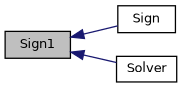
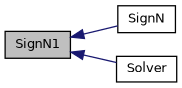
(147, 19) -> (147, 19)
(38, 45) -> (38, 45)
